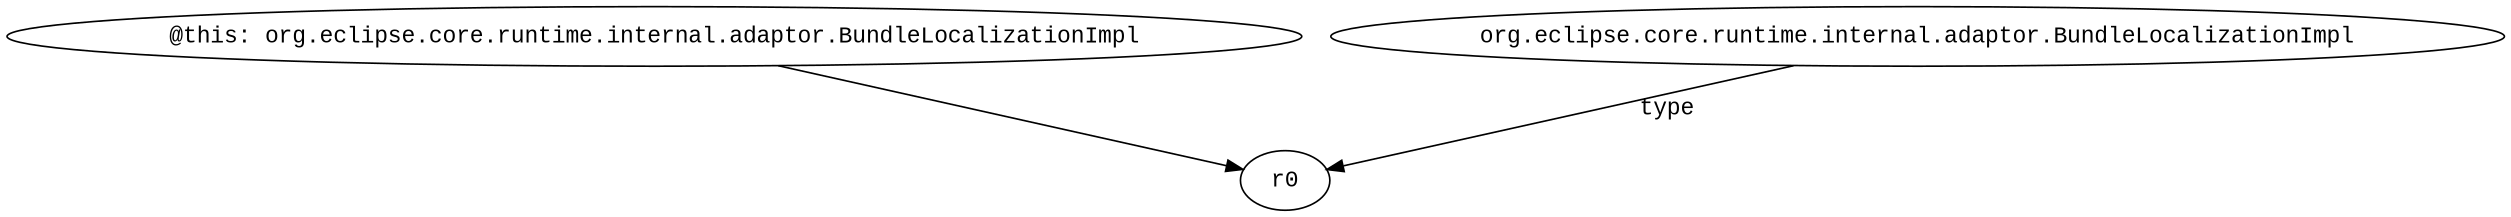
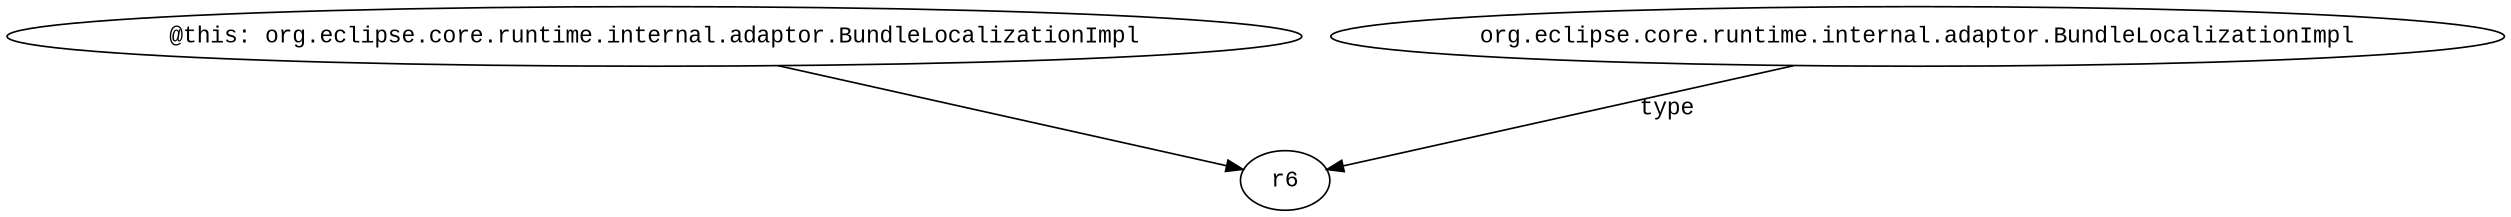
(1285, 180) -> (1285, 180)
